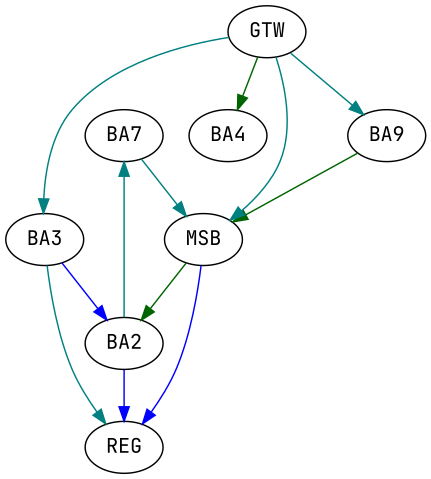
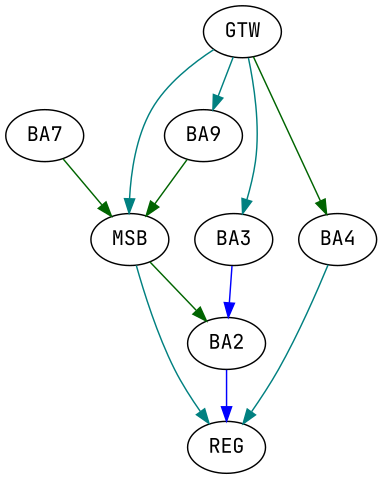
(159, 182) -> (82, 182)
(124, 247) -> none
(62, 342) -> (294, 340)
(186, 342) -> (162, 341)
